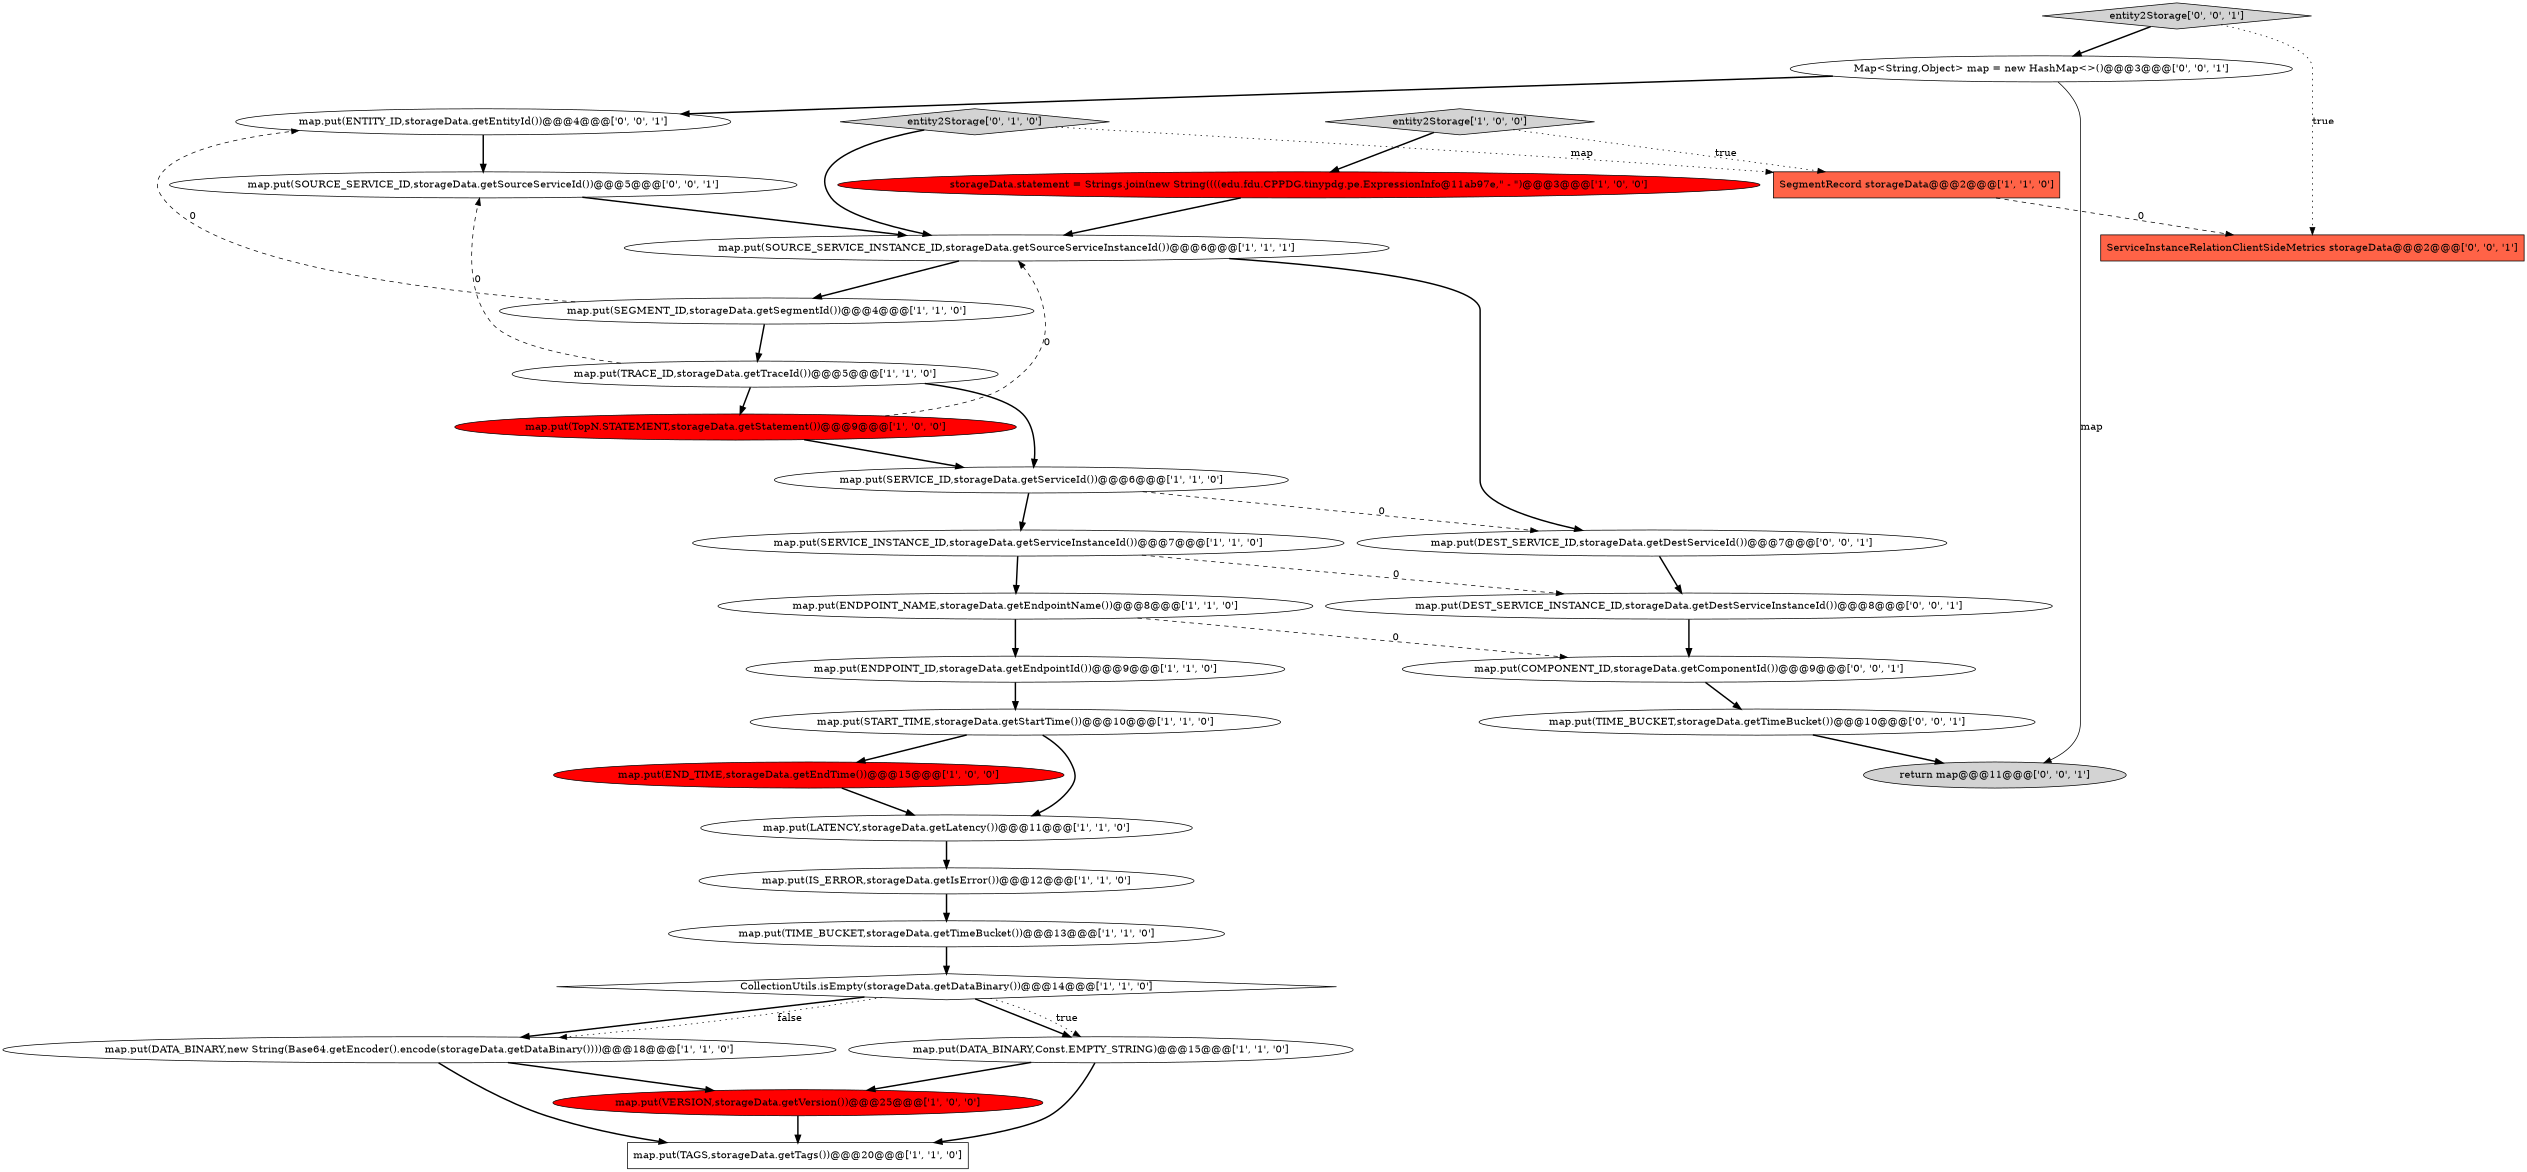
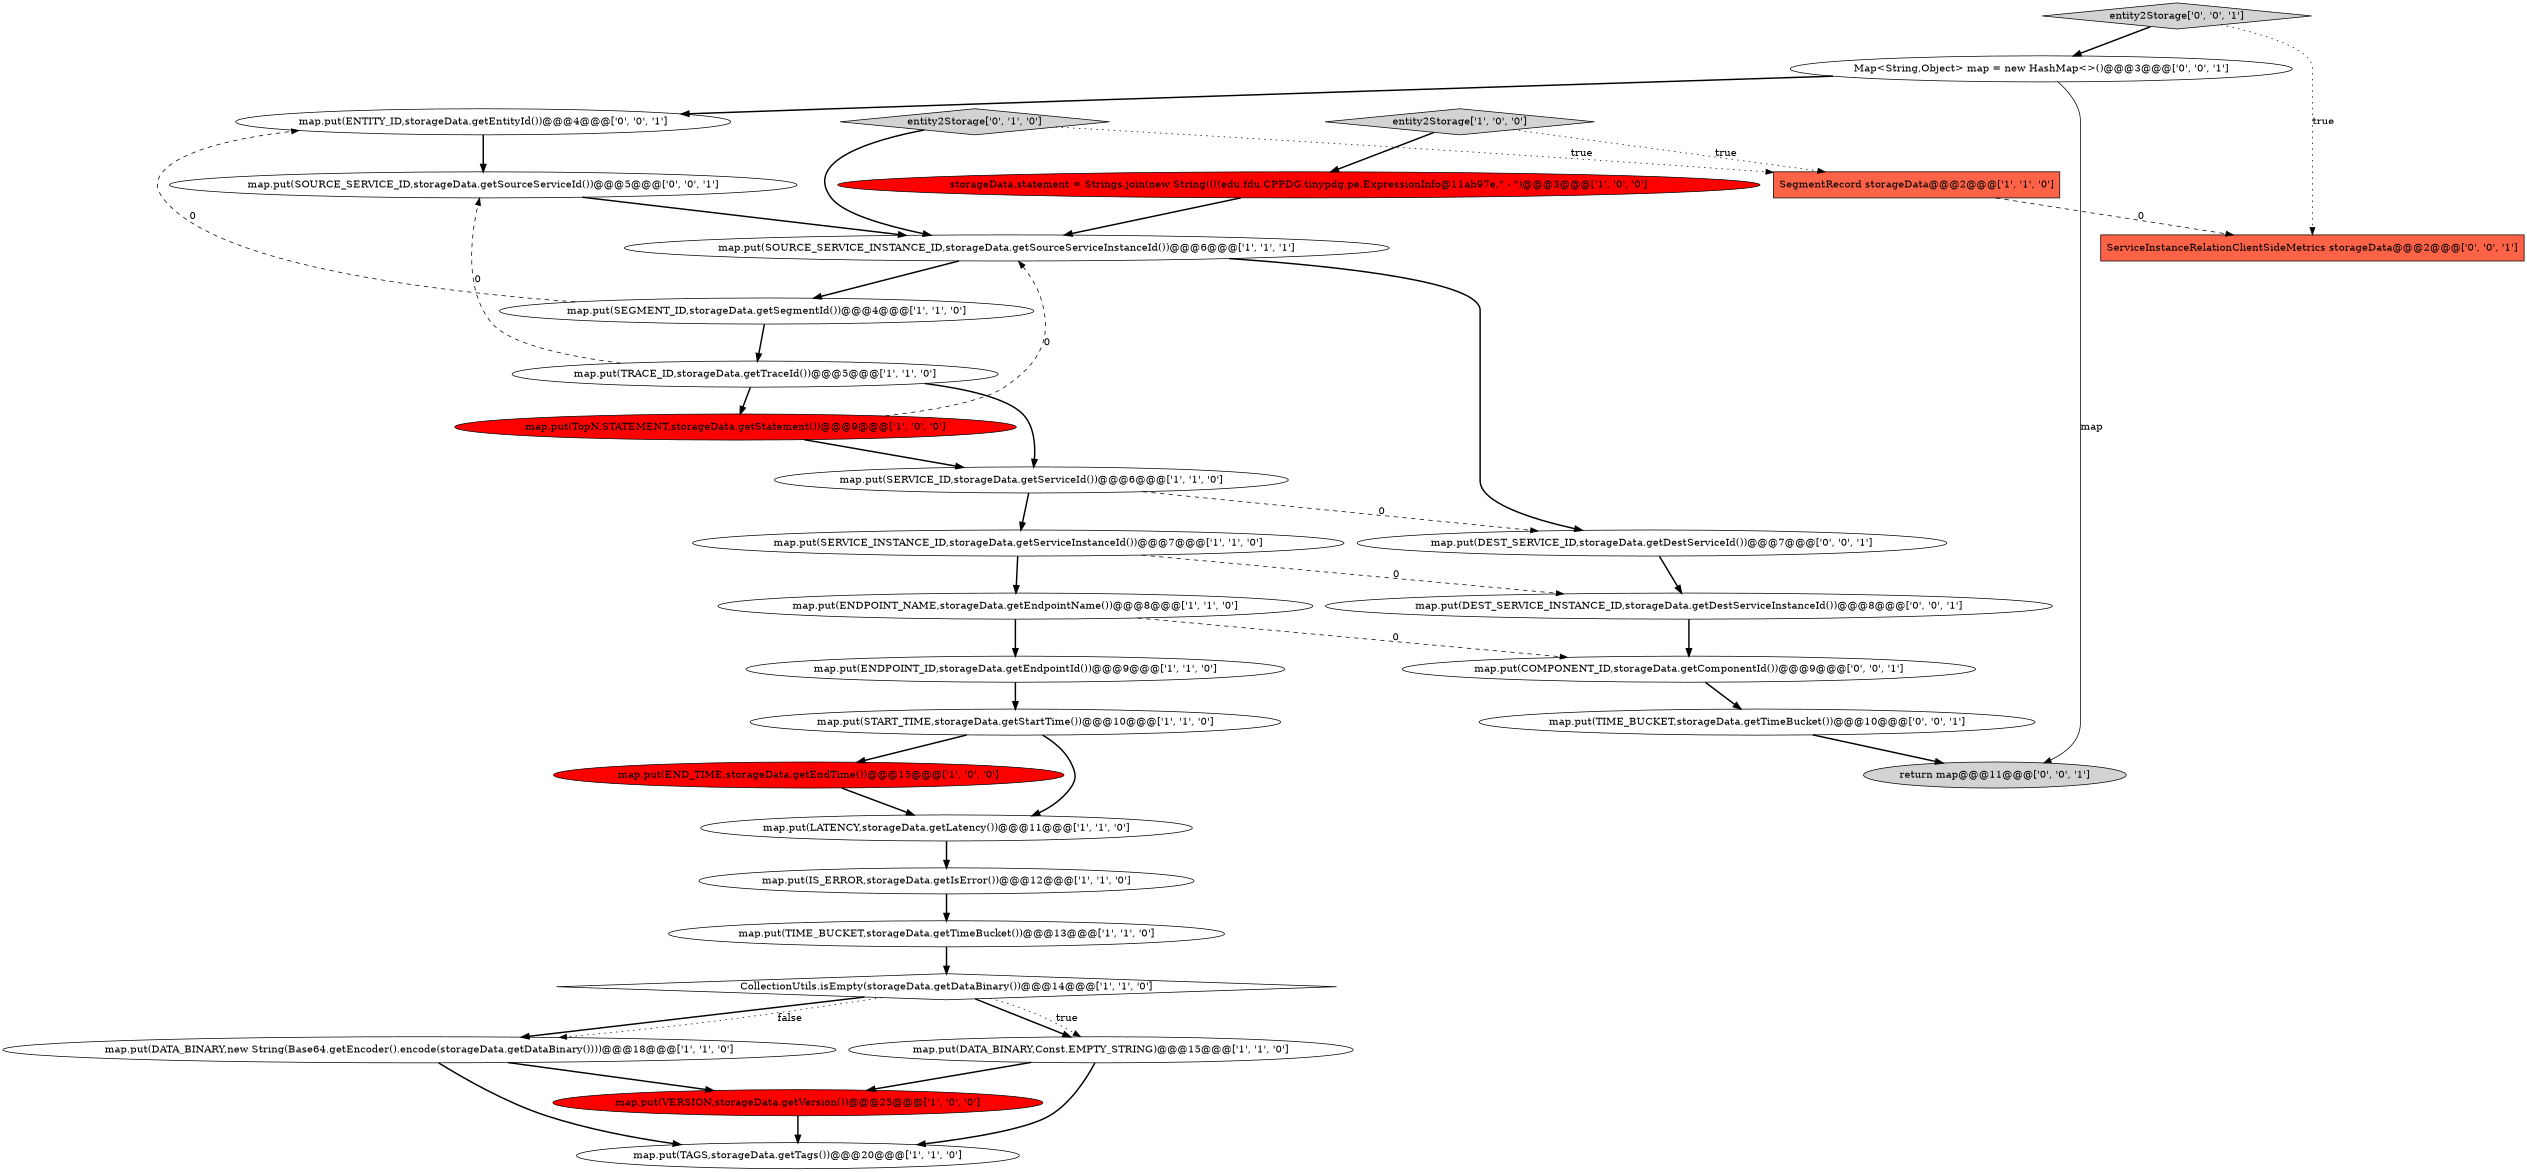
(1582, 153) -> (1582, 153)
(798, 1156) -> (798, 1156)
